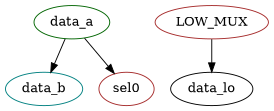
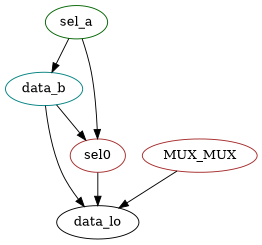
(72, 22) -> (77, 22)
(212, 22) -> (200, 156)
none -> (68, 119)
none -> (55, 155)
none -> (98, 184)
